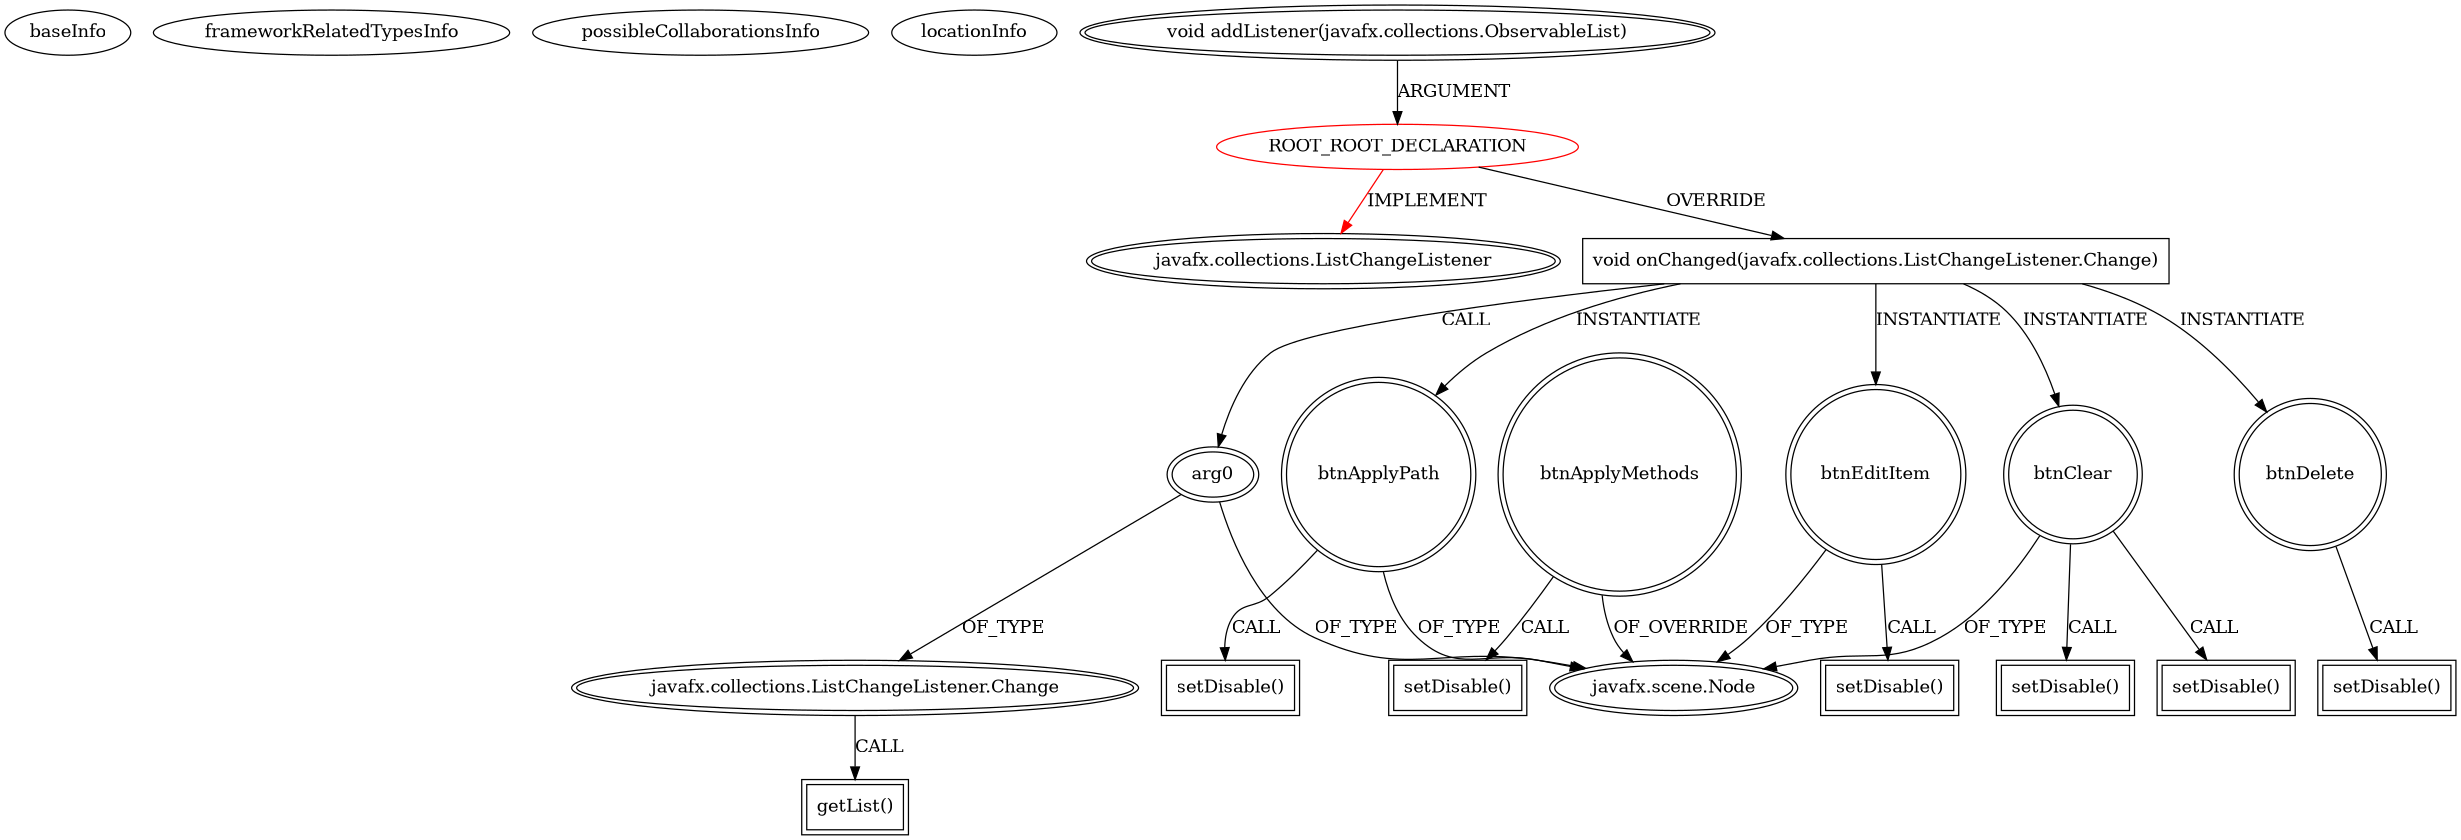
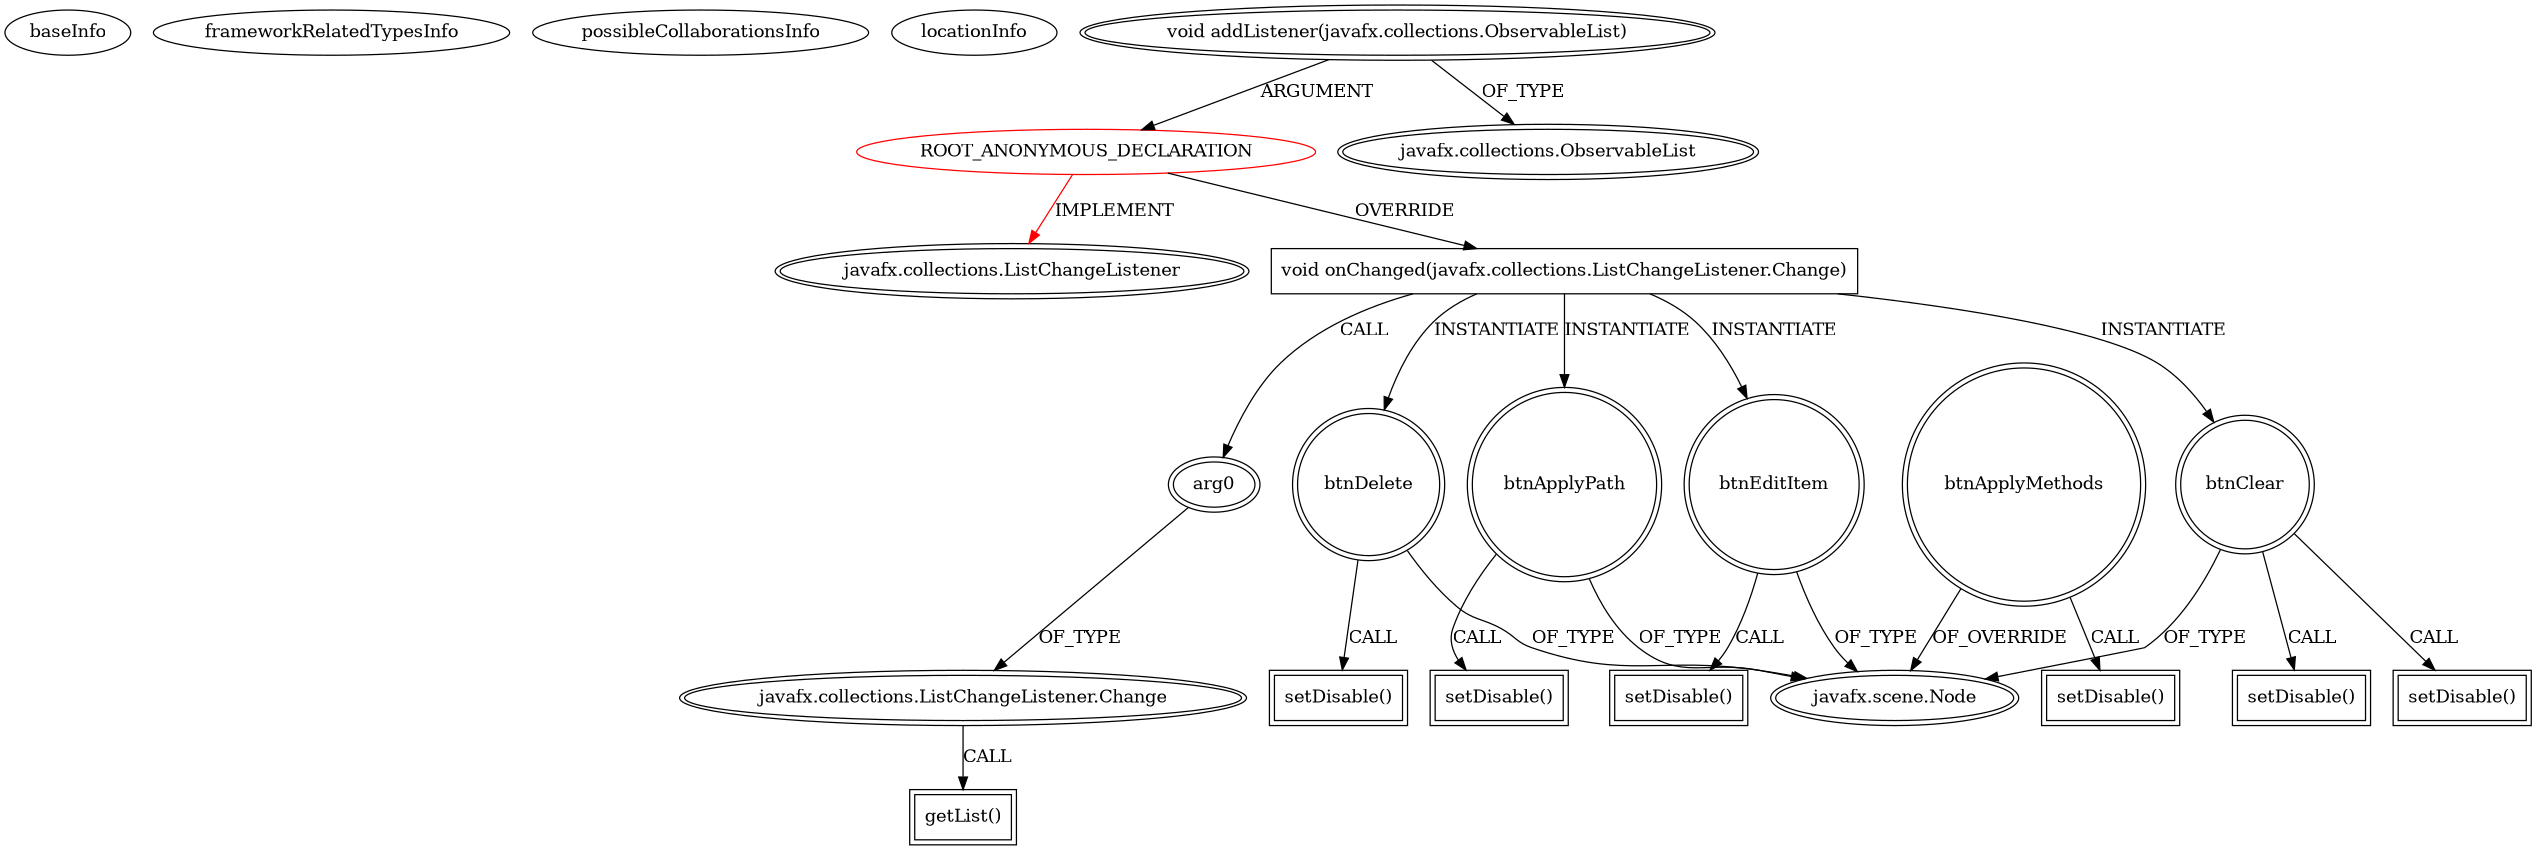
(1397, 147) -> (1086, 152)
none -> (1548, 152)
(1358, 653) -> (1582, 661)
